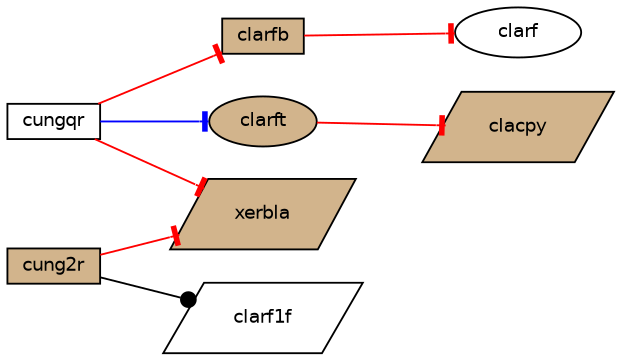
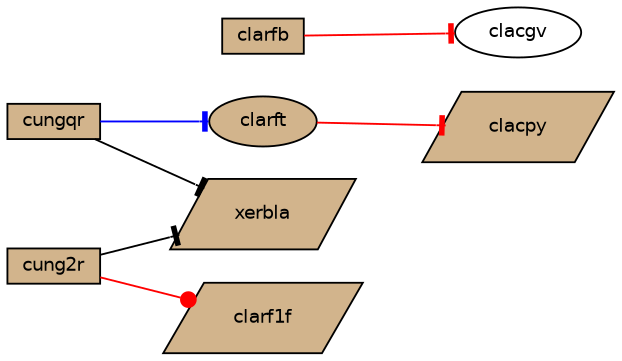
(518, 32) -> (518, 32)
(156, 80) -> none
(54, 121) -> (54, 121)
(145, 162) -> (145, 162)
(135, 246) -> (135, 246)
(140, 287) -> (140, 287)
(263, 318) -> (263, 318)
